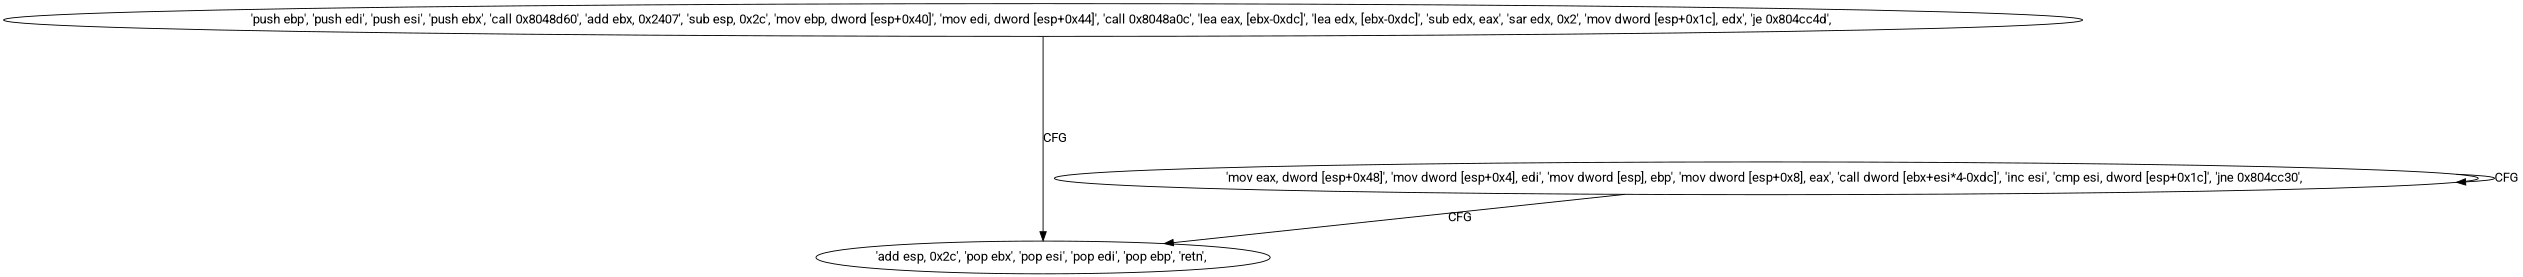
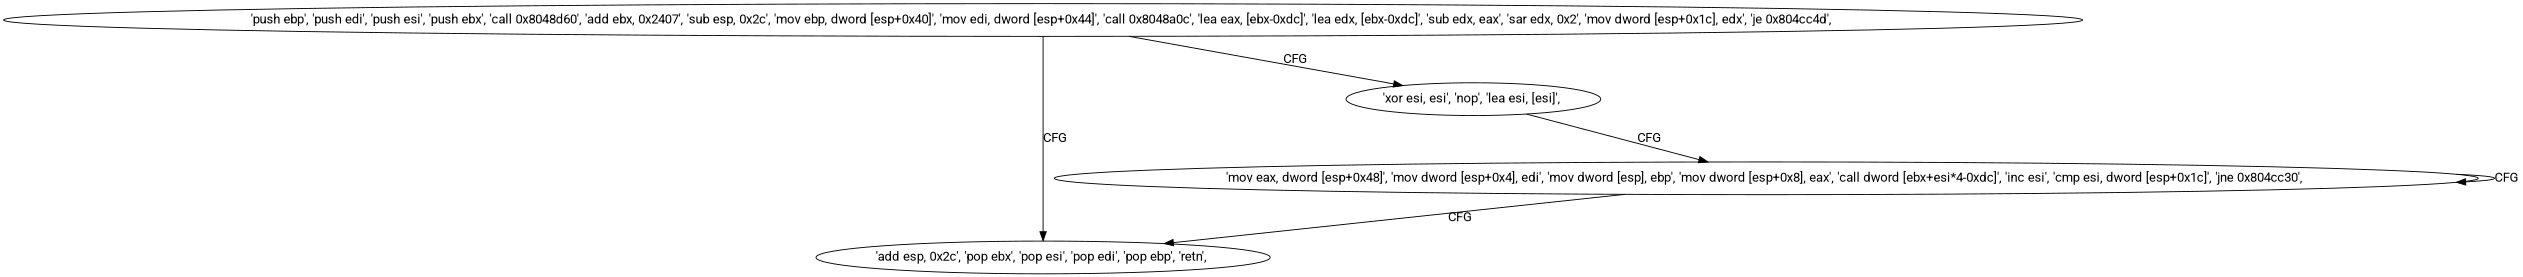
none -> (1473, 99)
